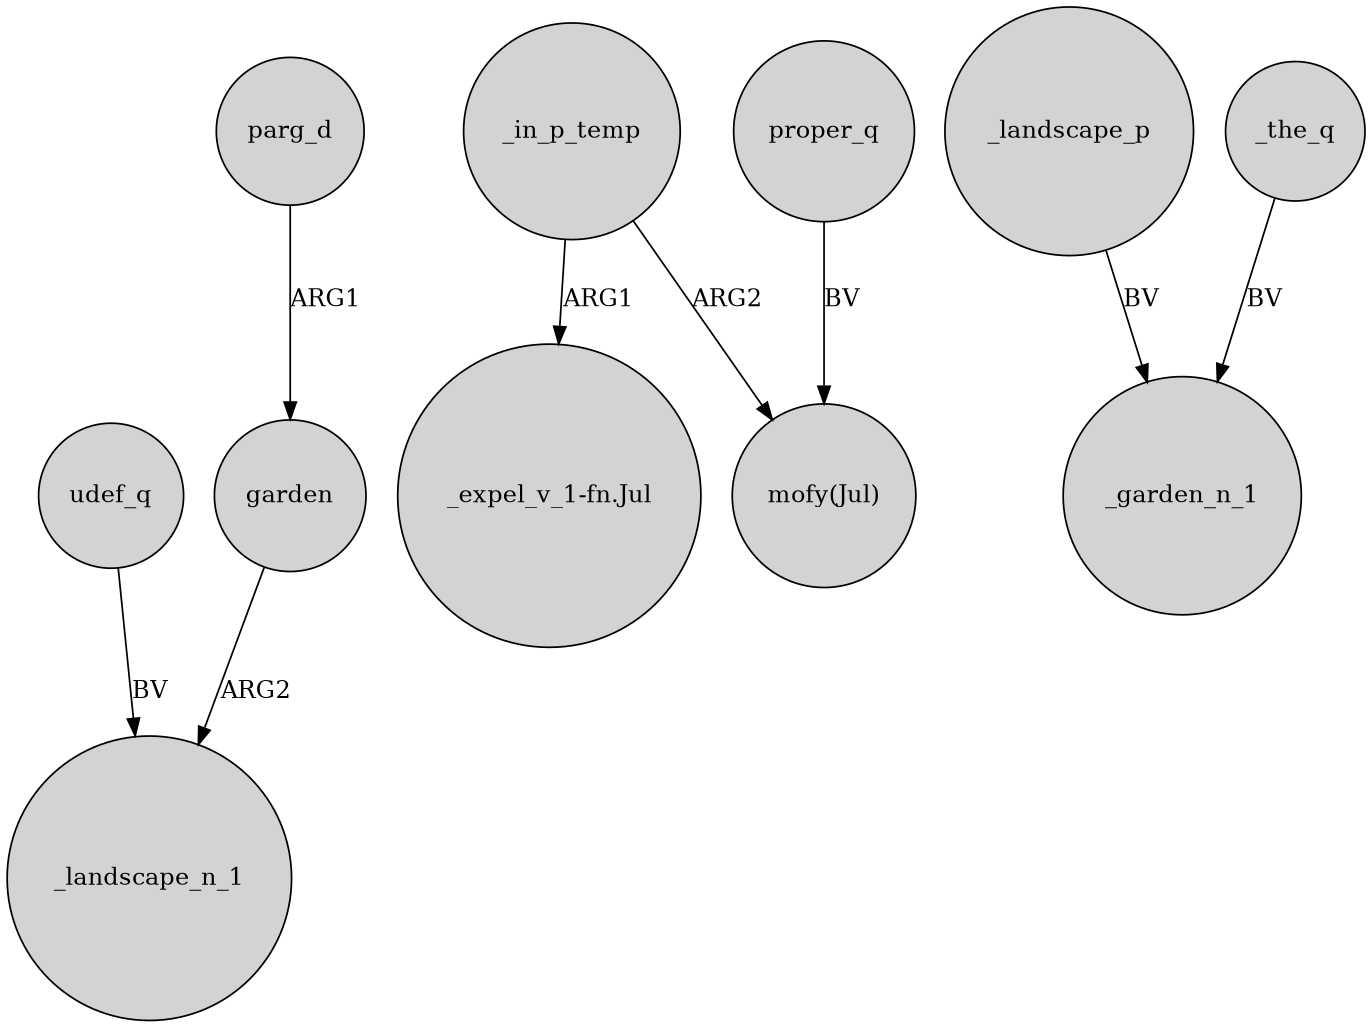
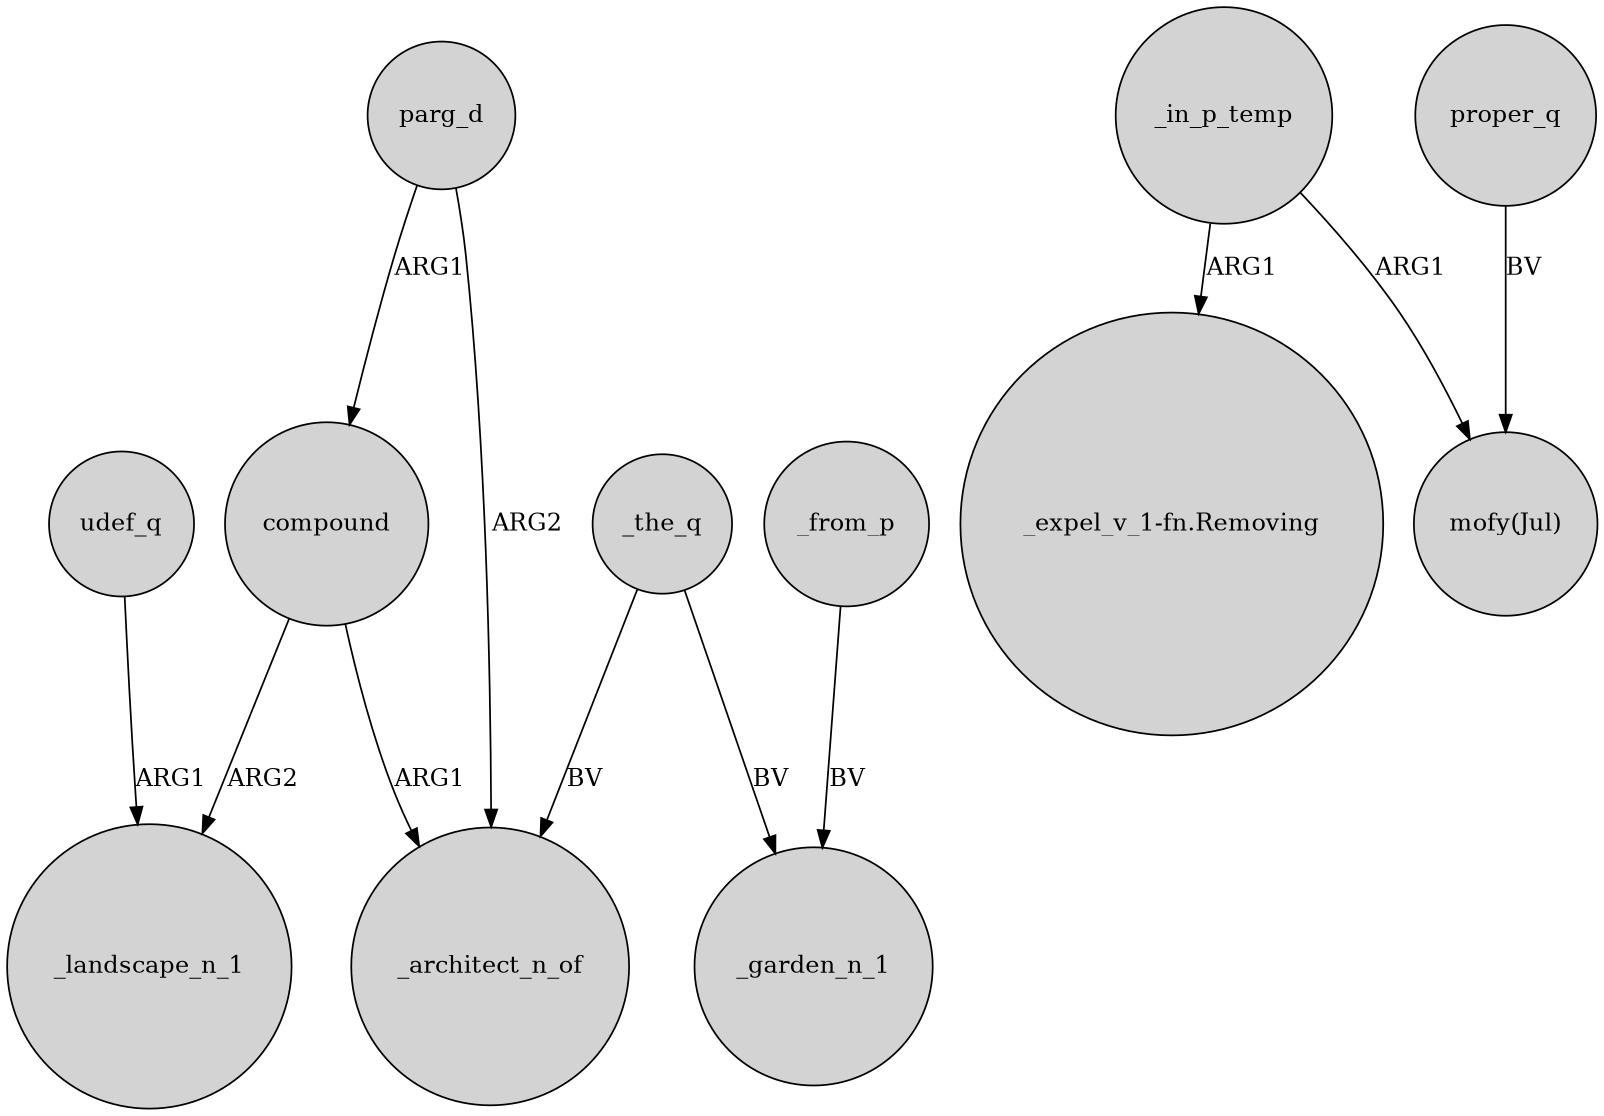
(1069, 131) -> (847, 524)
(728, 300) -> (1411, 268)
(290, 496) -> (327, 524)
(549, 496) -> (1172, 524)
(150, 692) -> (171, 780)
none -> (490, 966)
